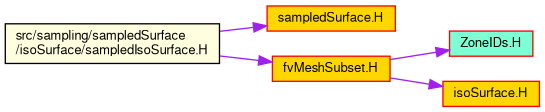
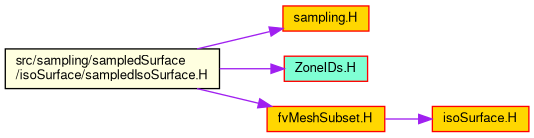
(331, 19) -> (326, 19)
(413, 56) -> (245, 69)
